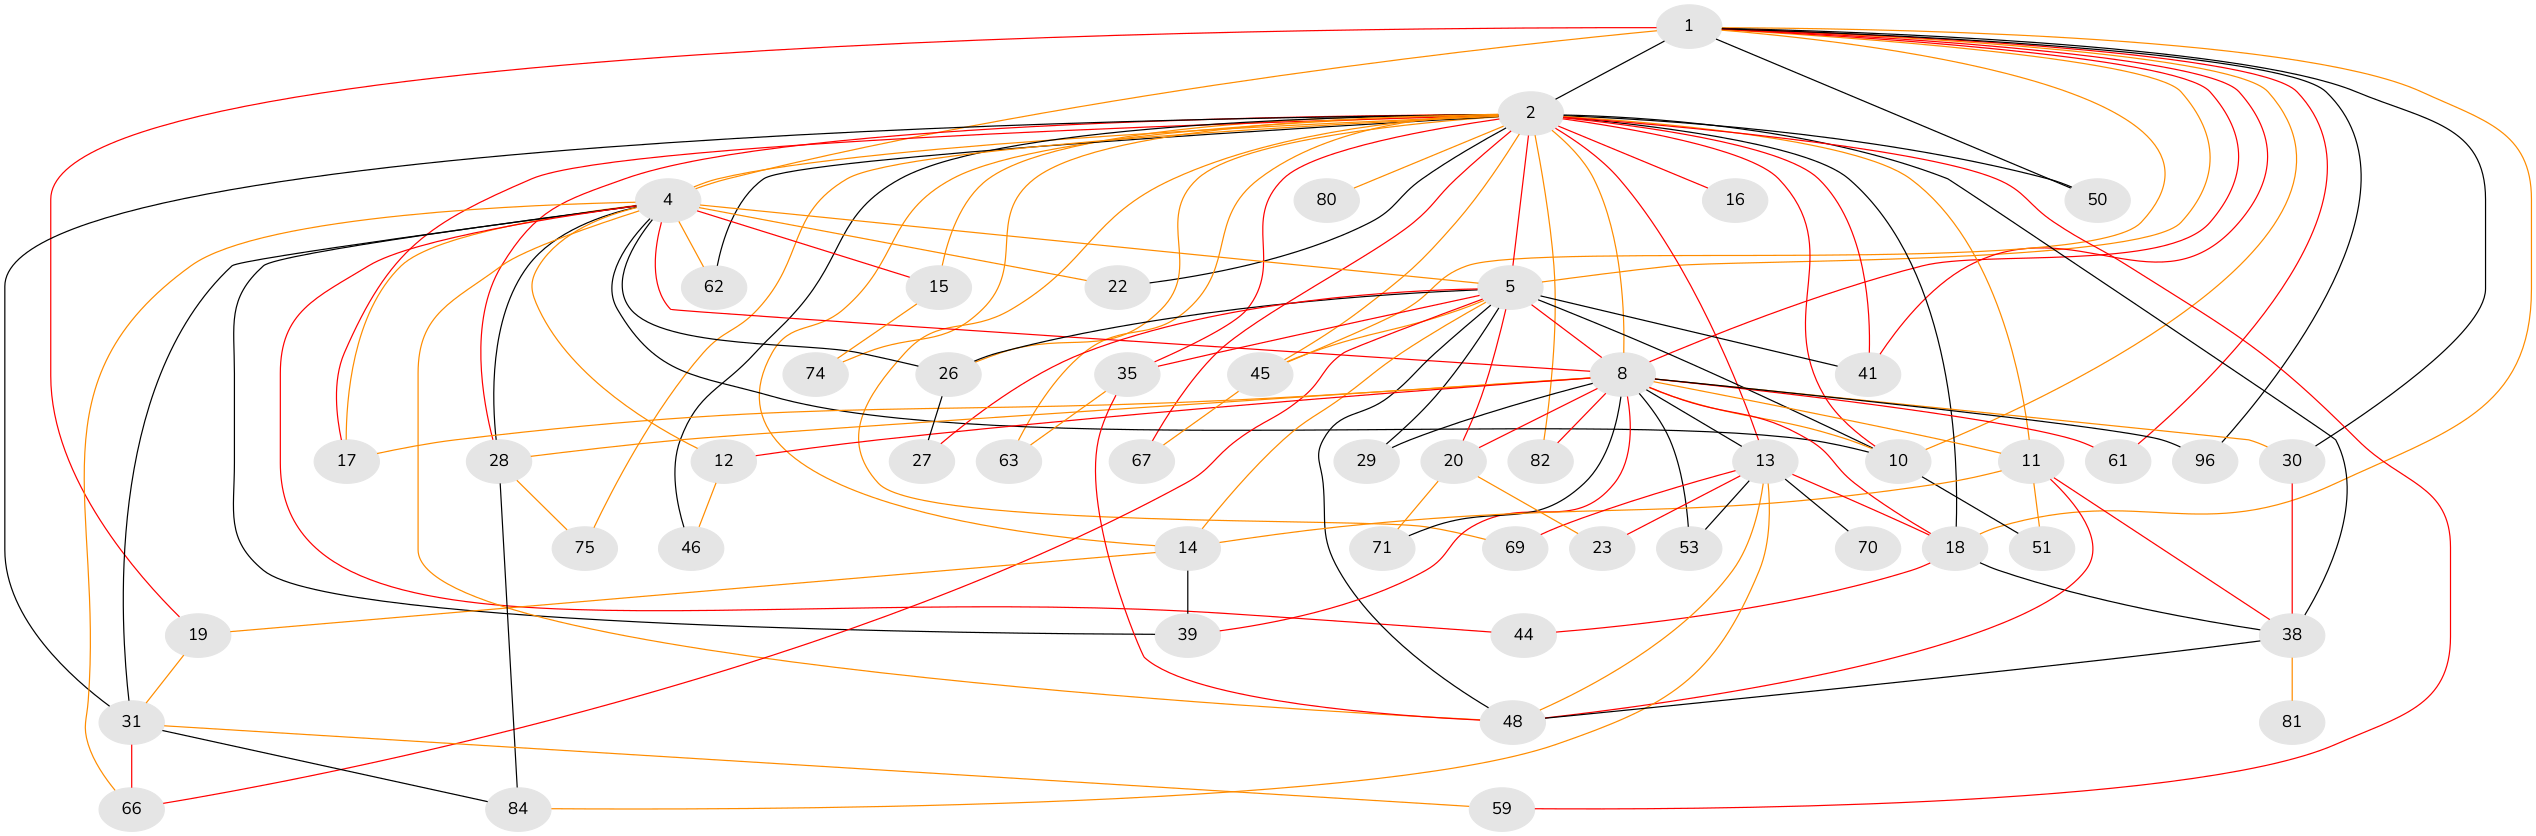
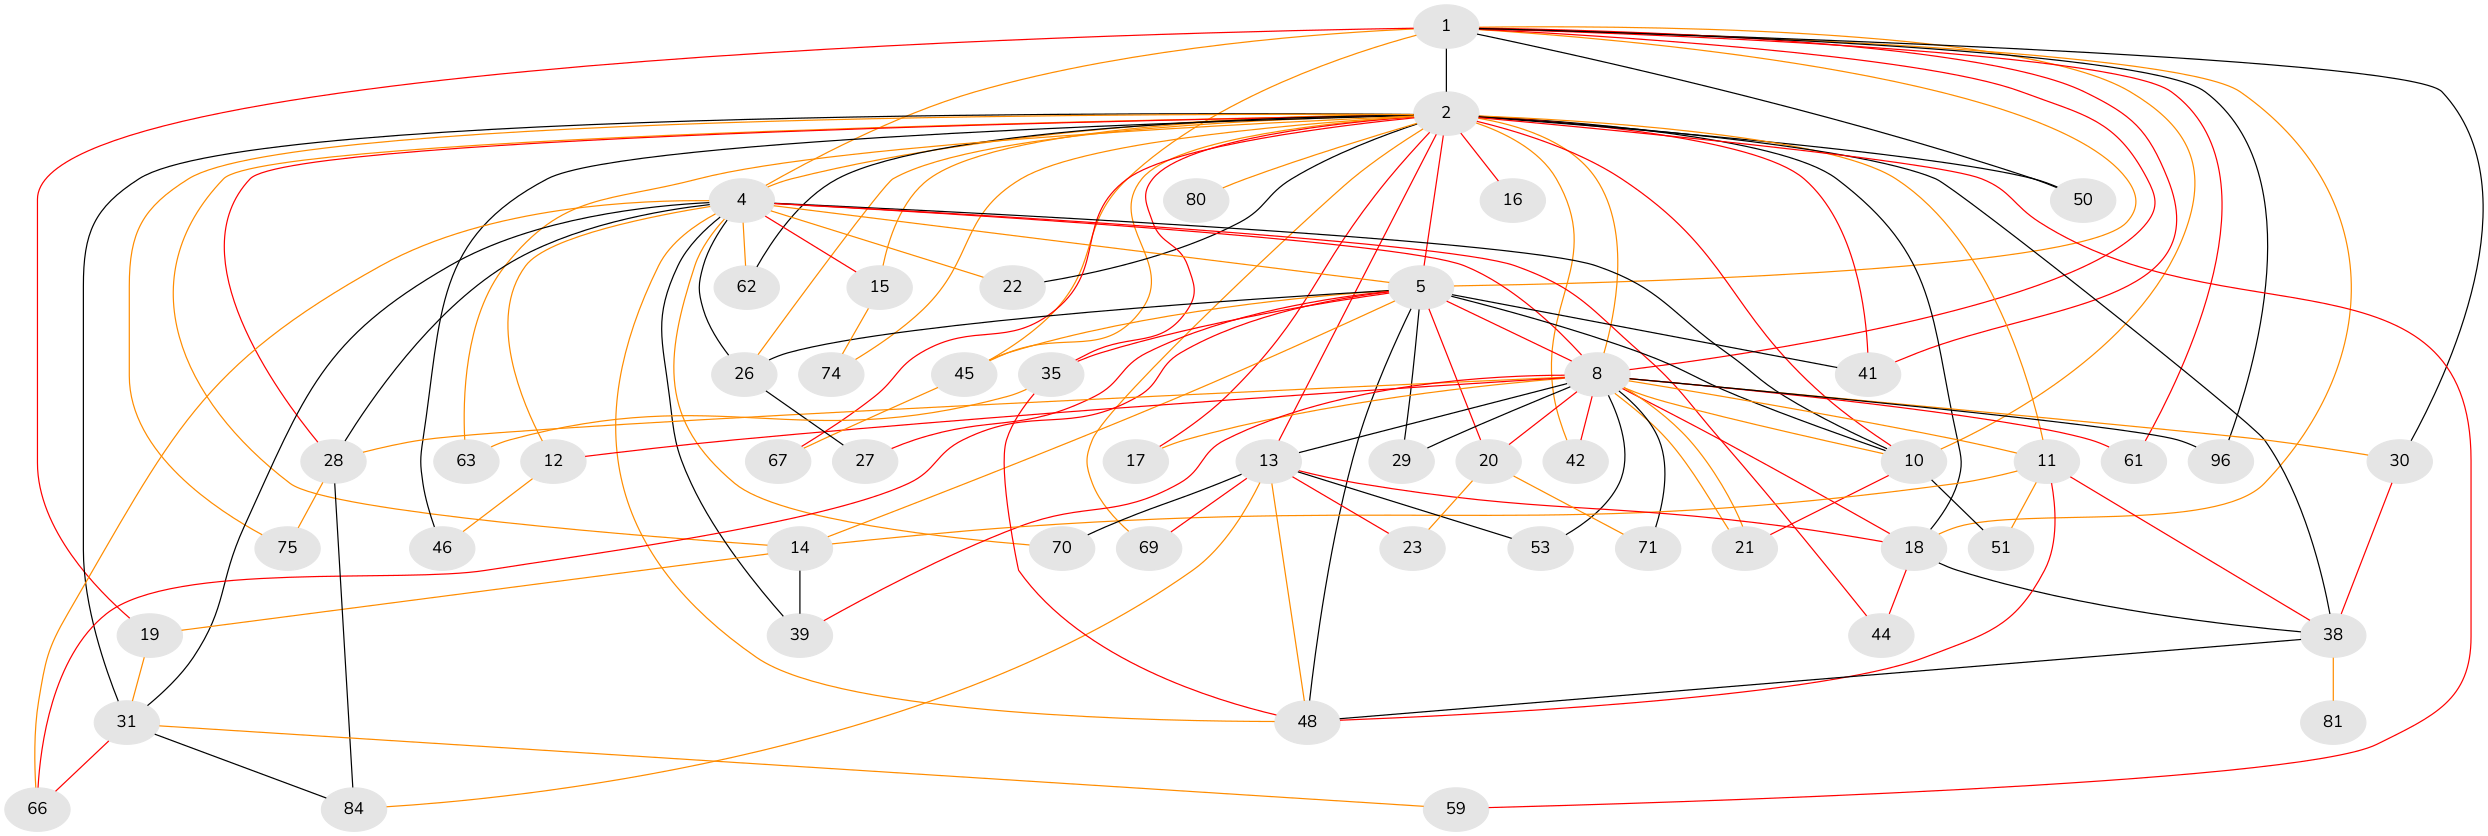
(416, 256) -> (738, 485)
(1541, 462) -> (1576, 462)
none -> (1745, 549)
